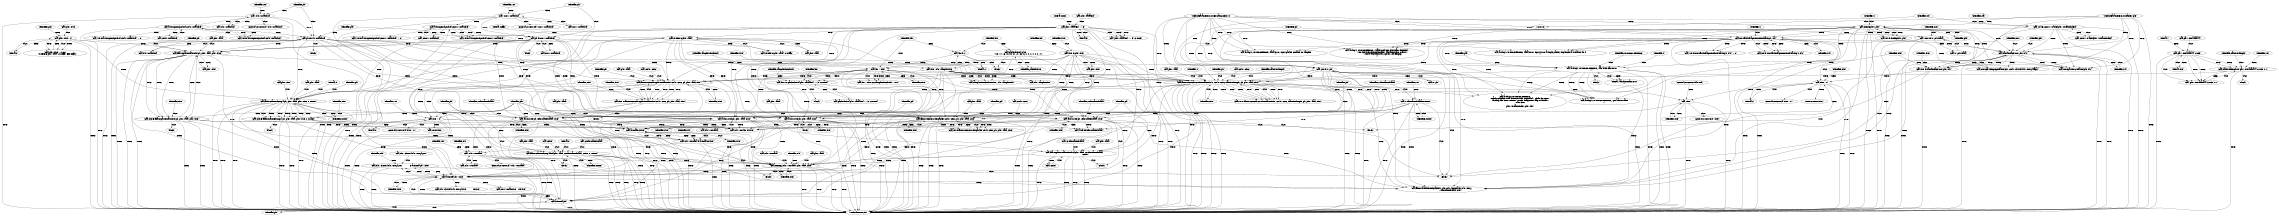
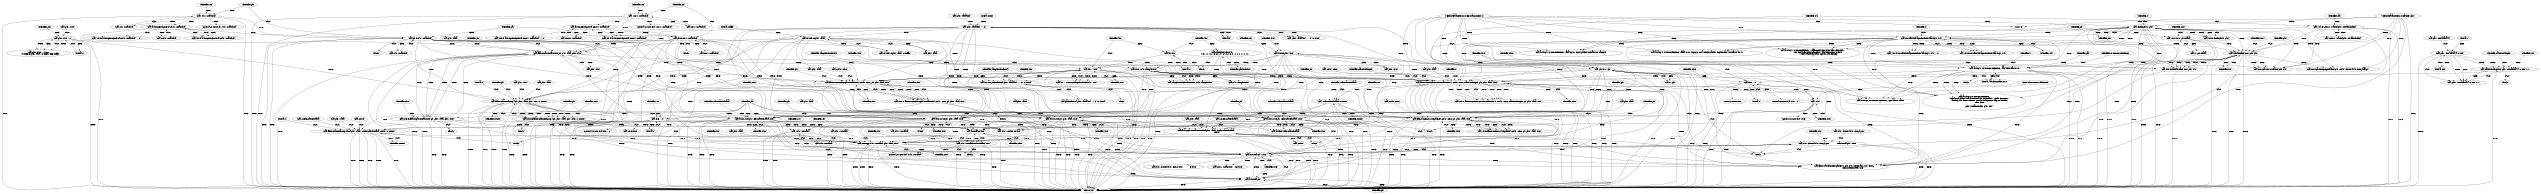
(583, 149) -> (940, 149)
(858, 213) -> (1089, 190)
